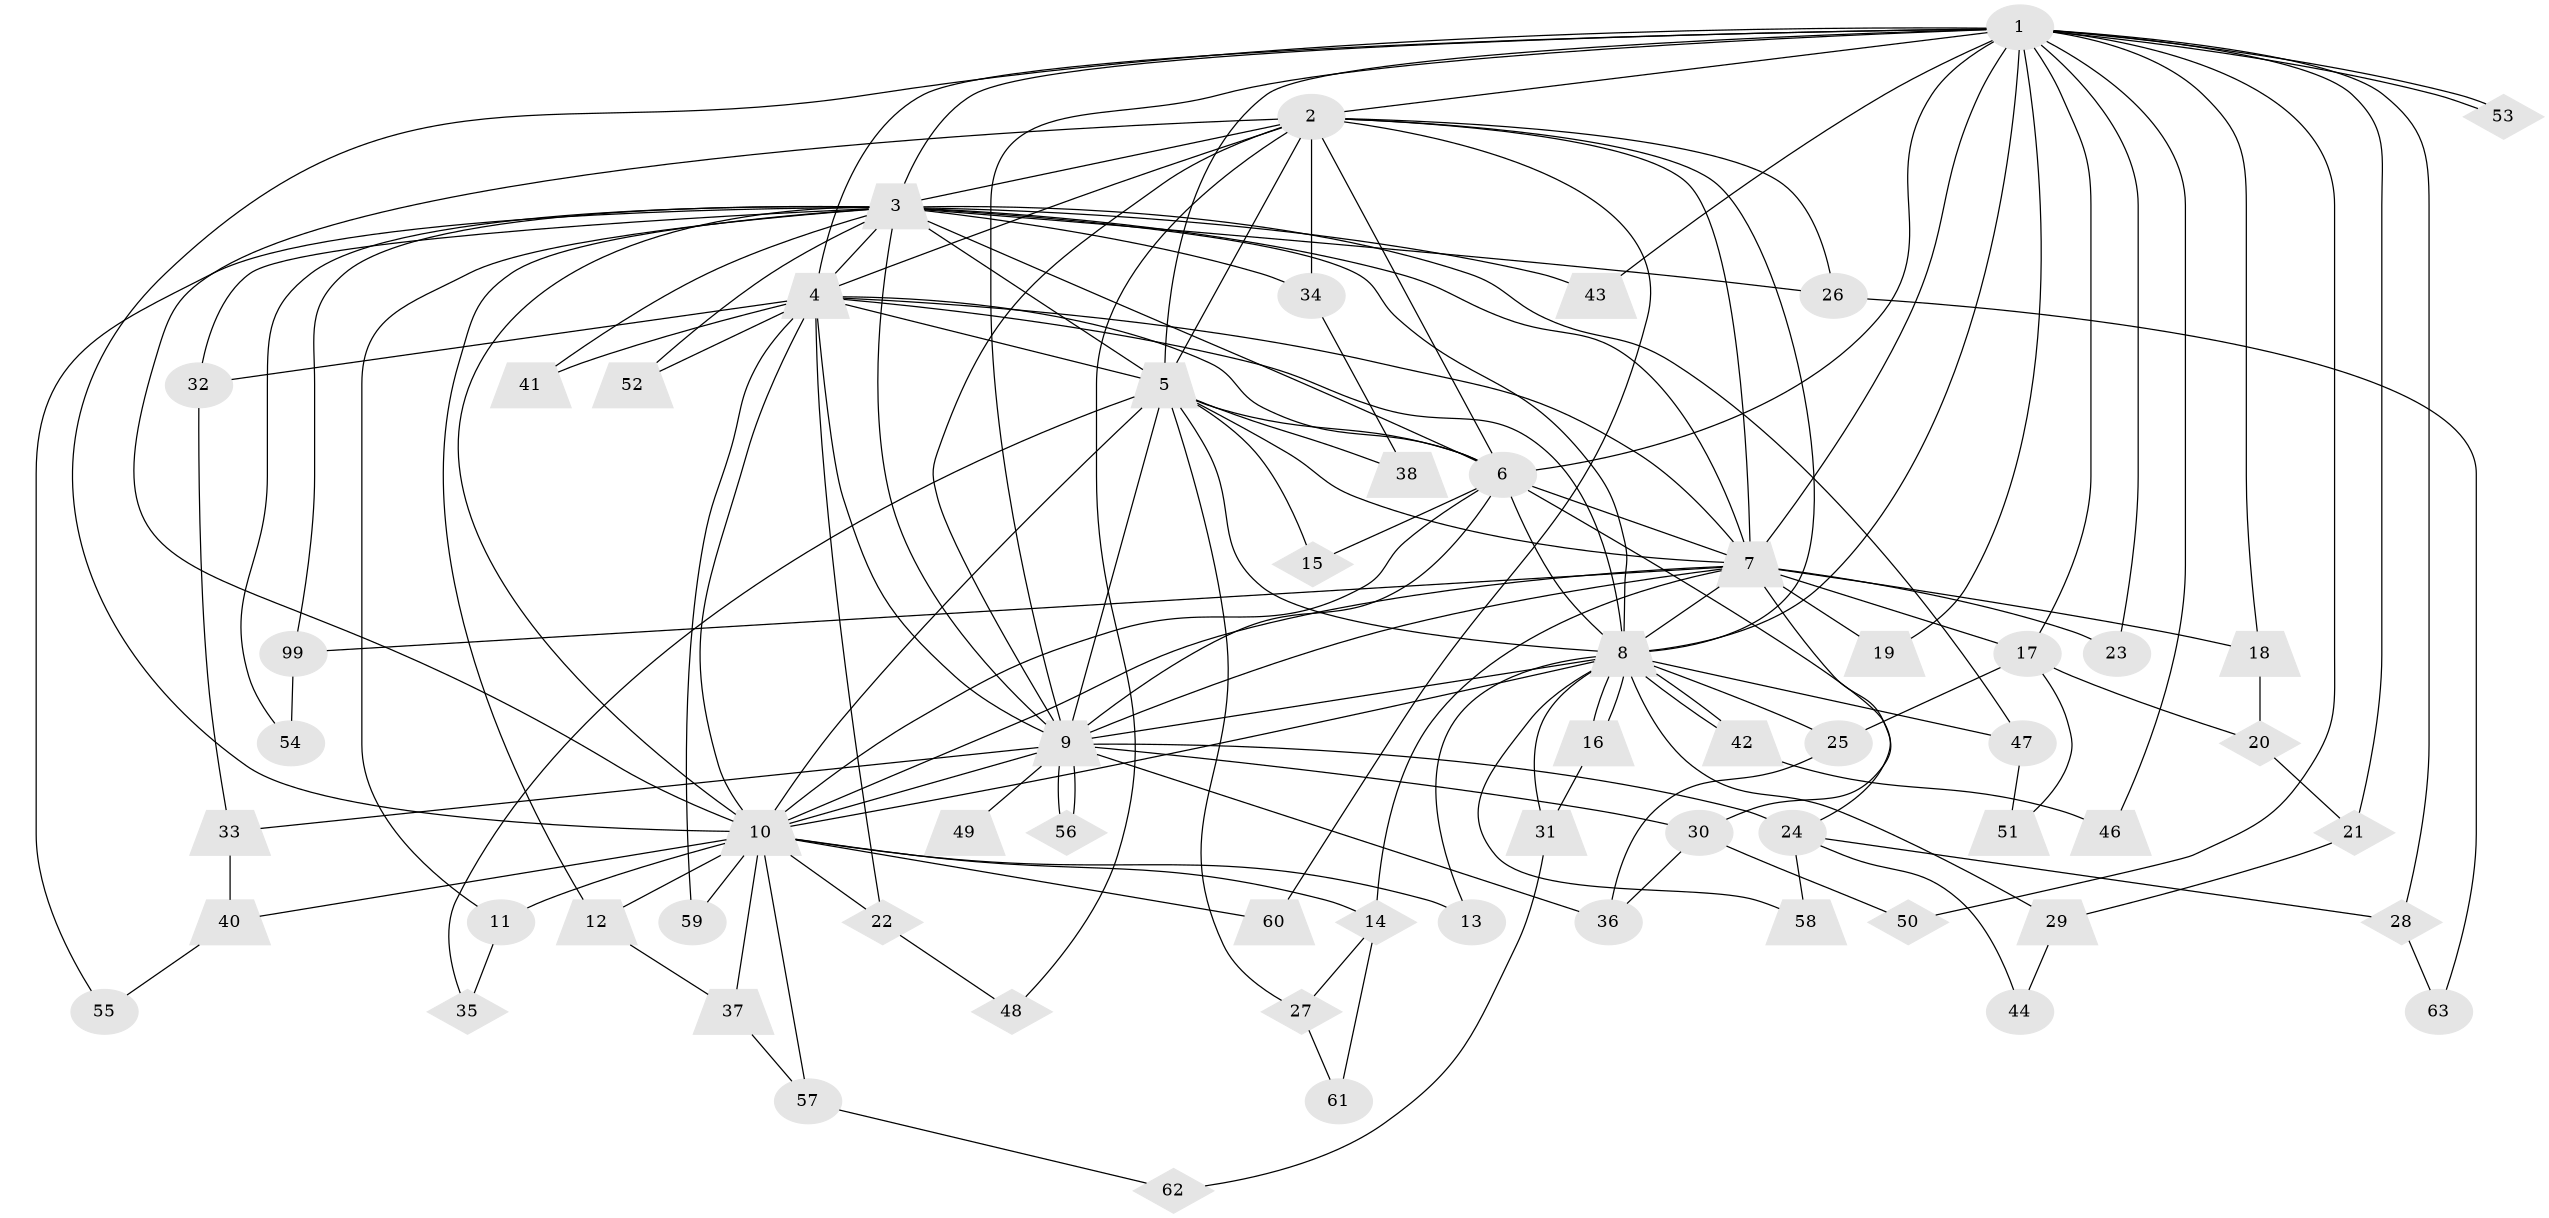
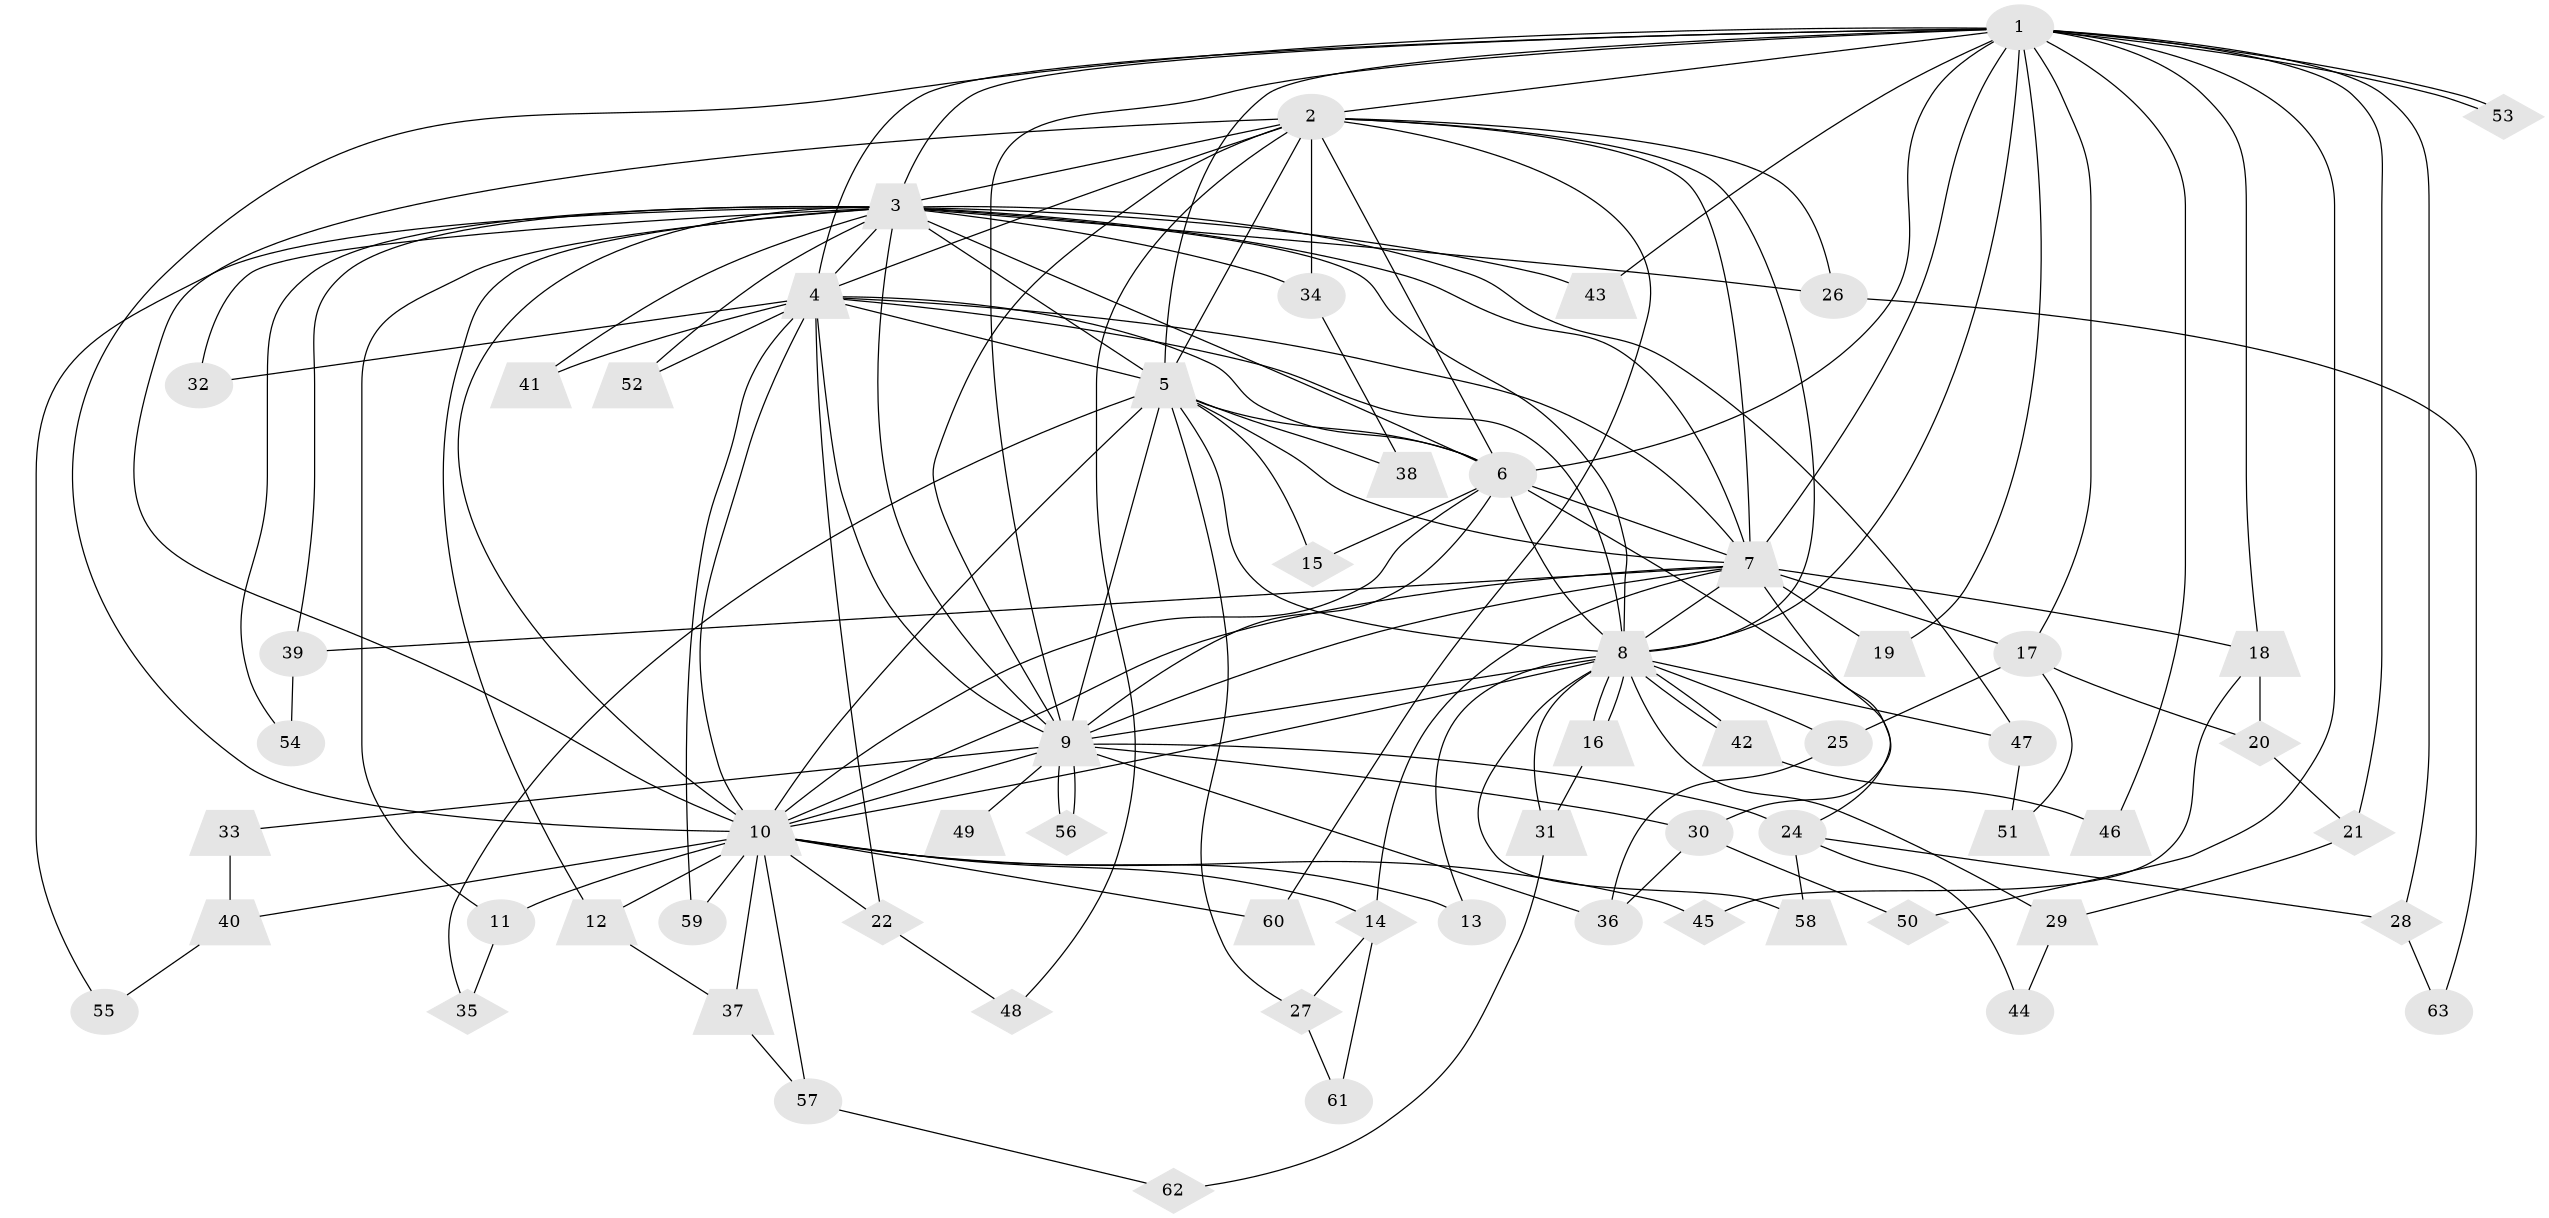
(203, 610) -> none
(293, 654) -> (293, 654)
(2117, 654) -> none
none -> (1704, 922)
